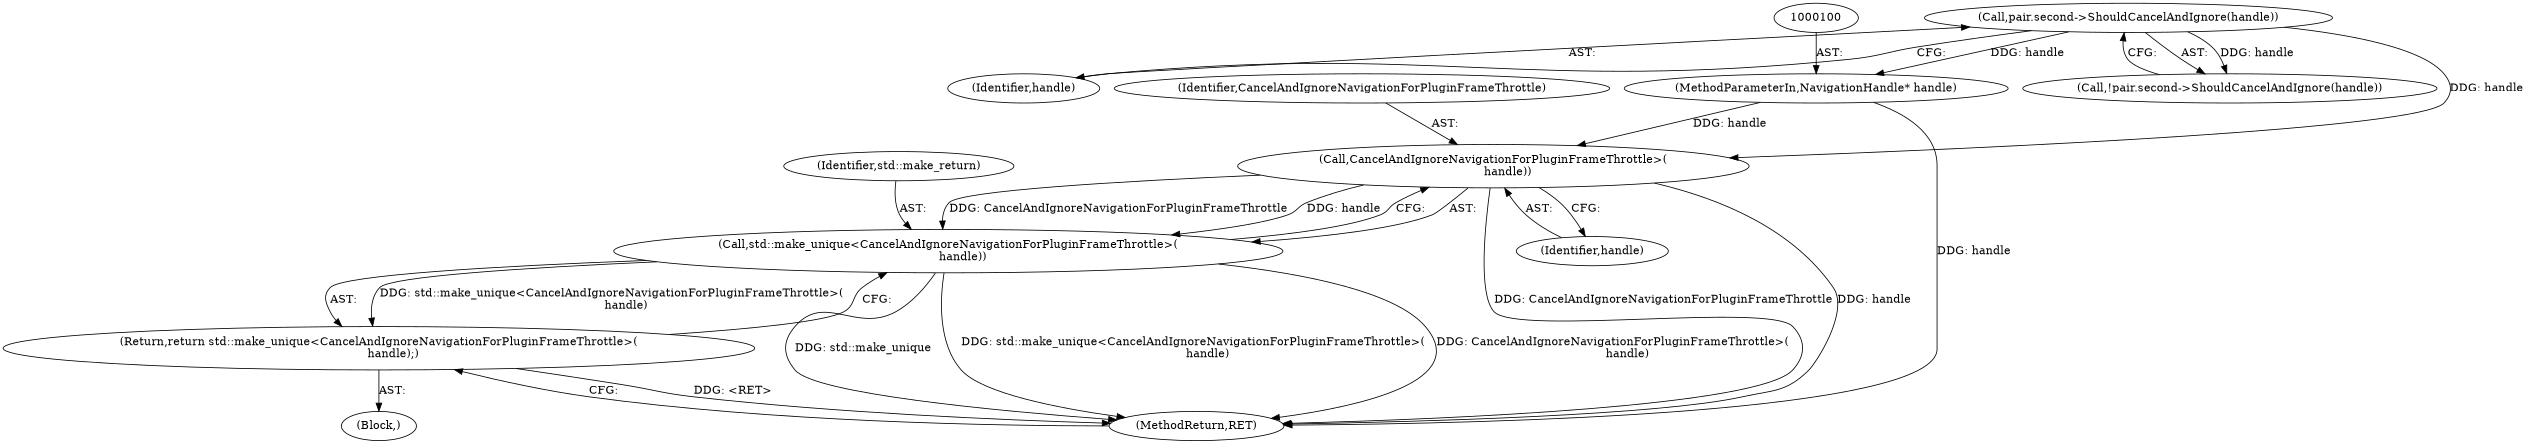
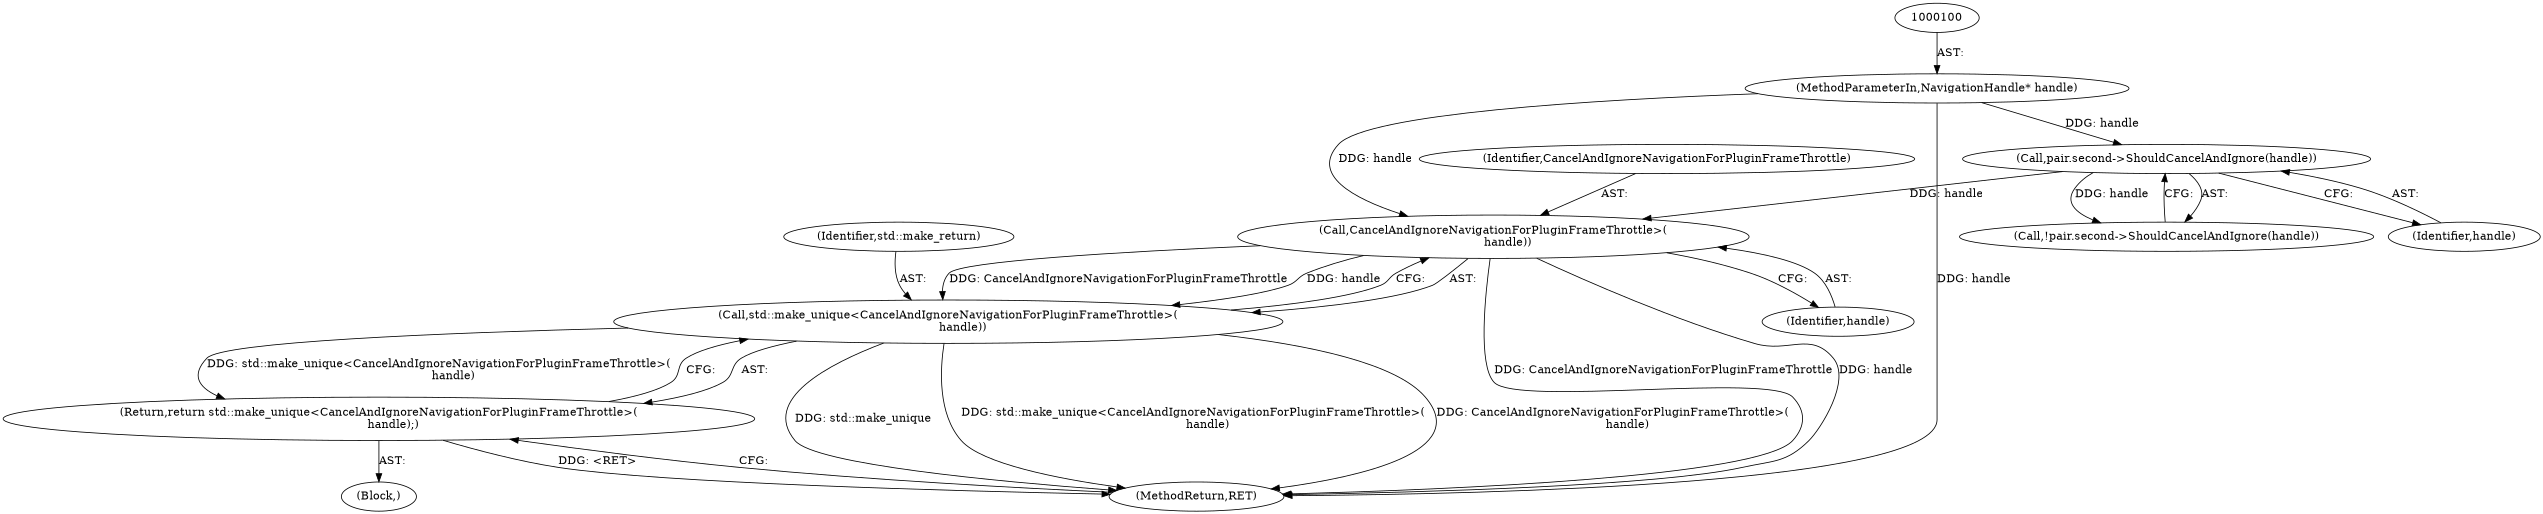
(1976, 52) -> (2048, 122)
